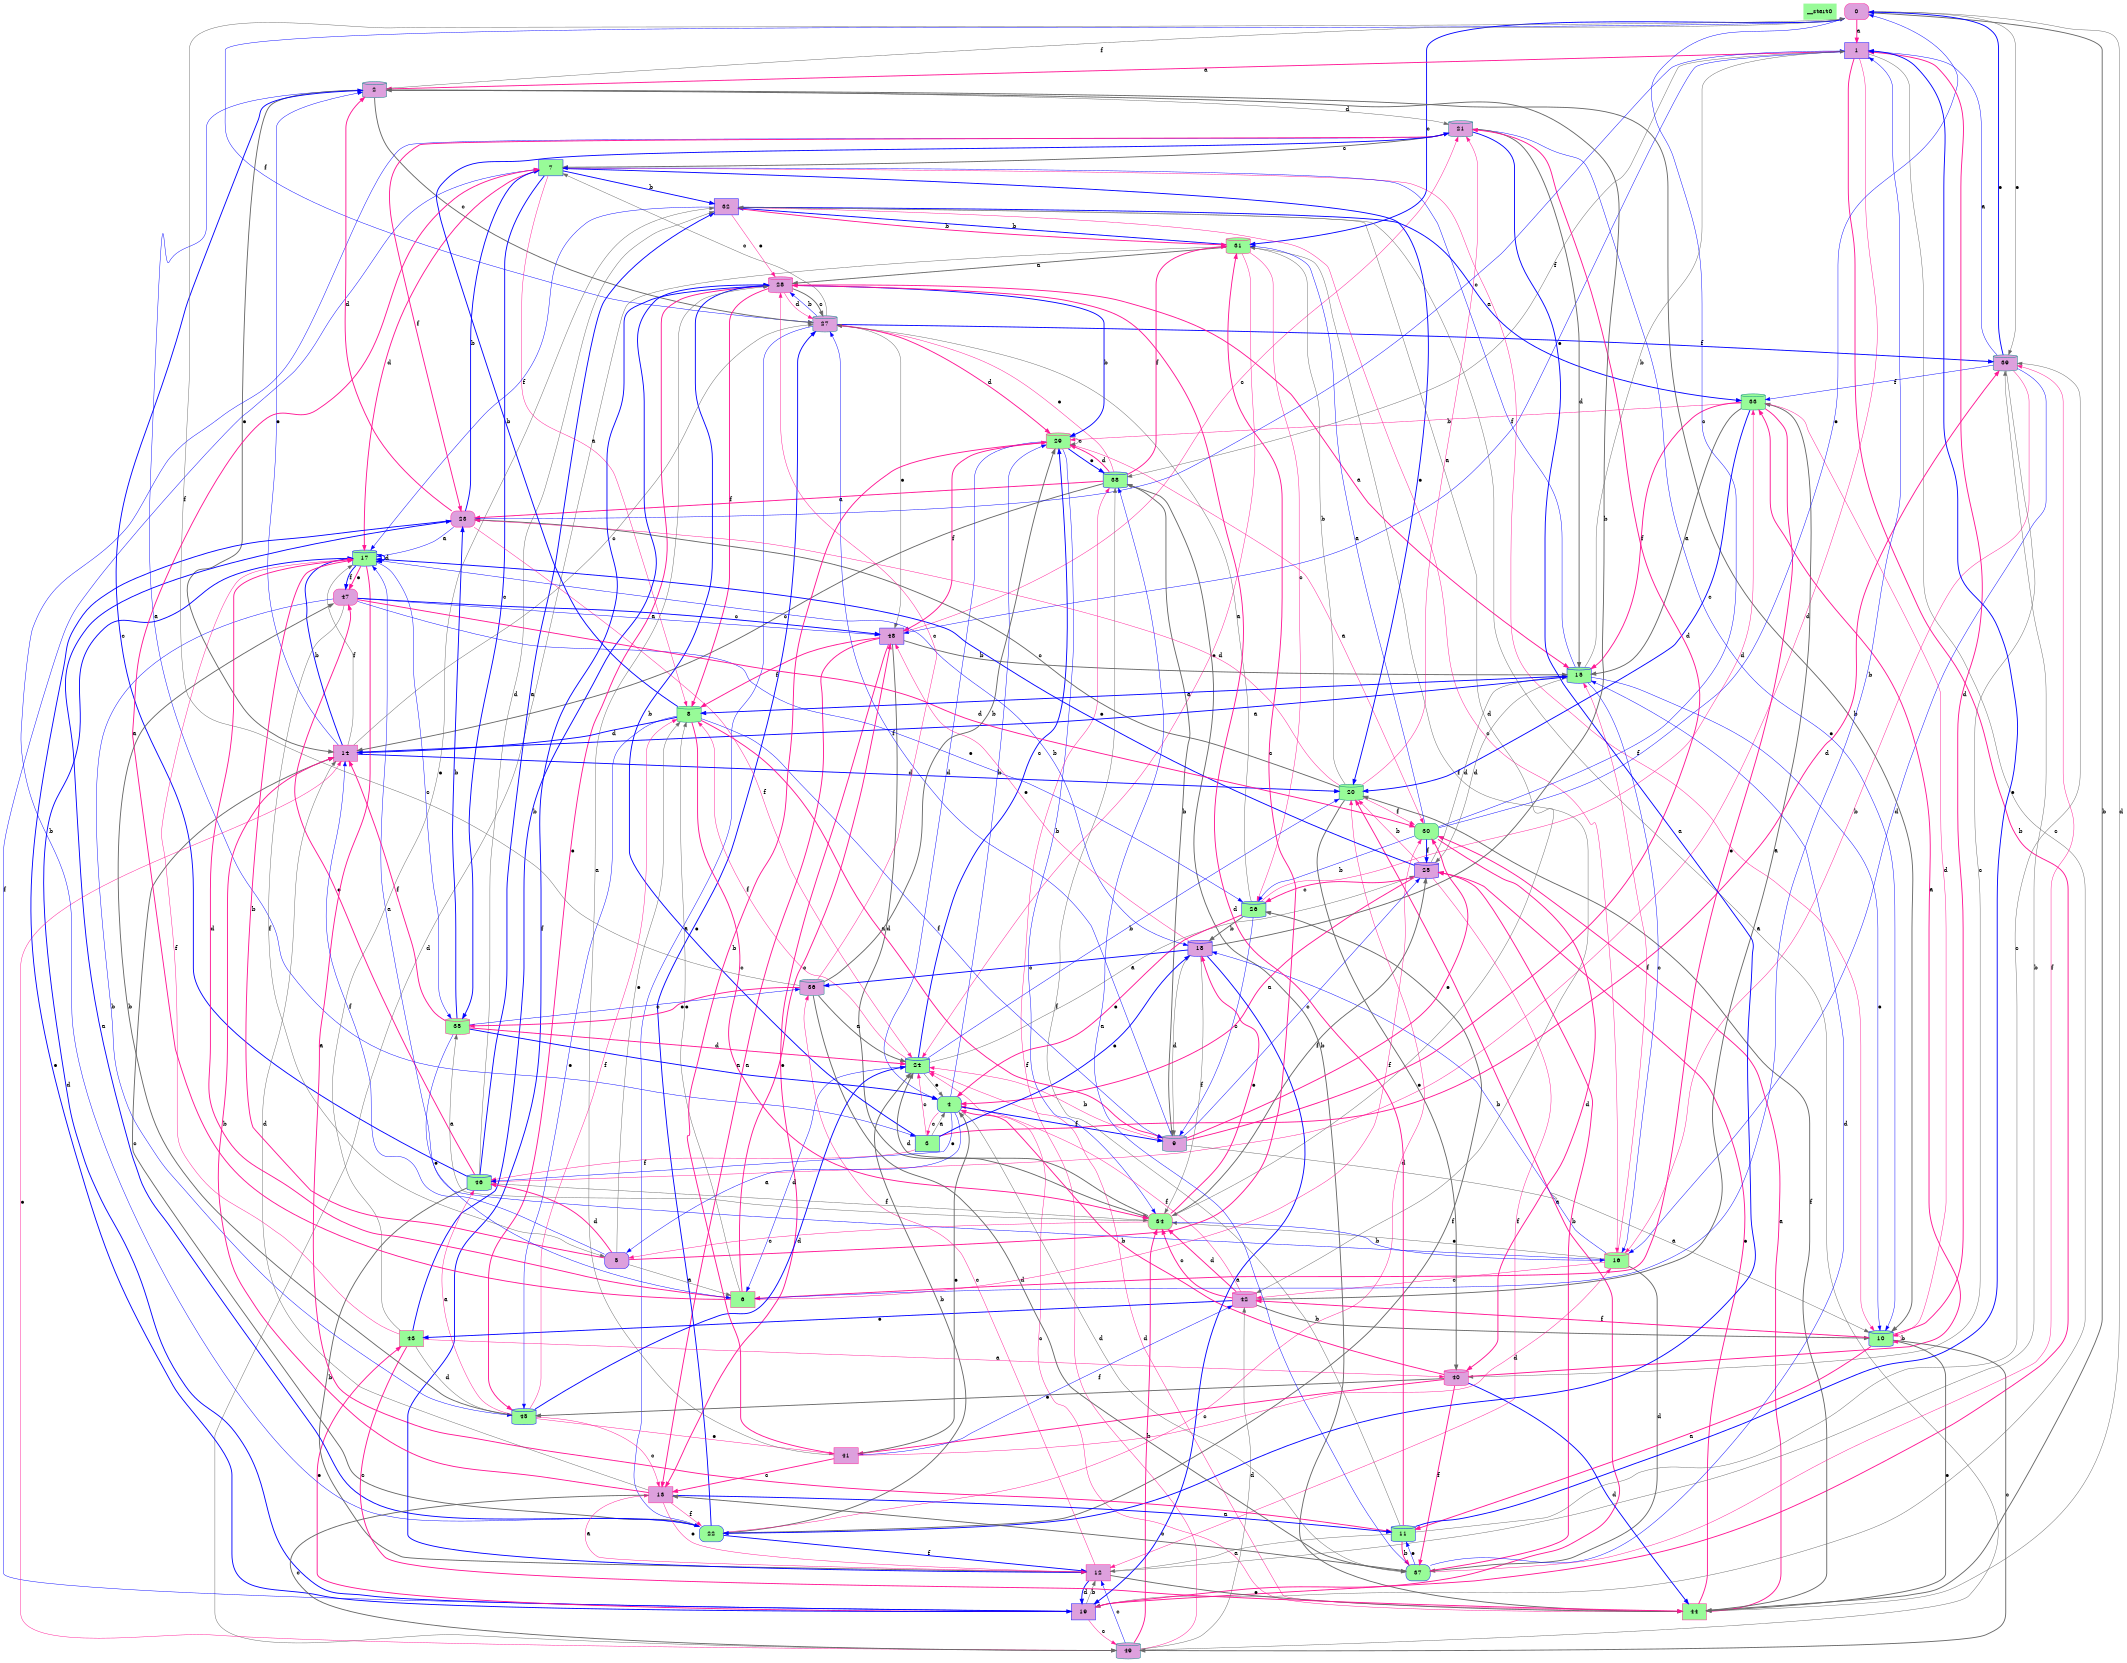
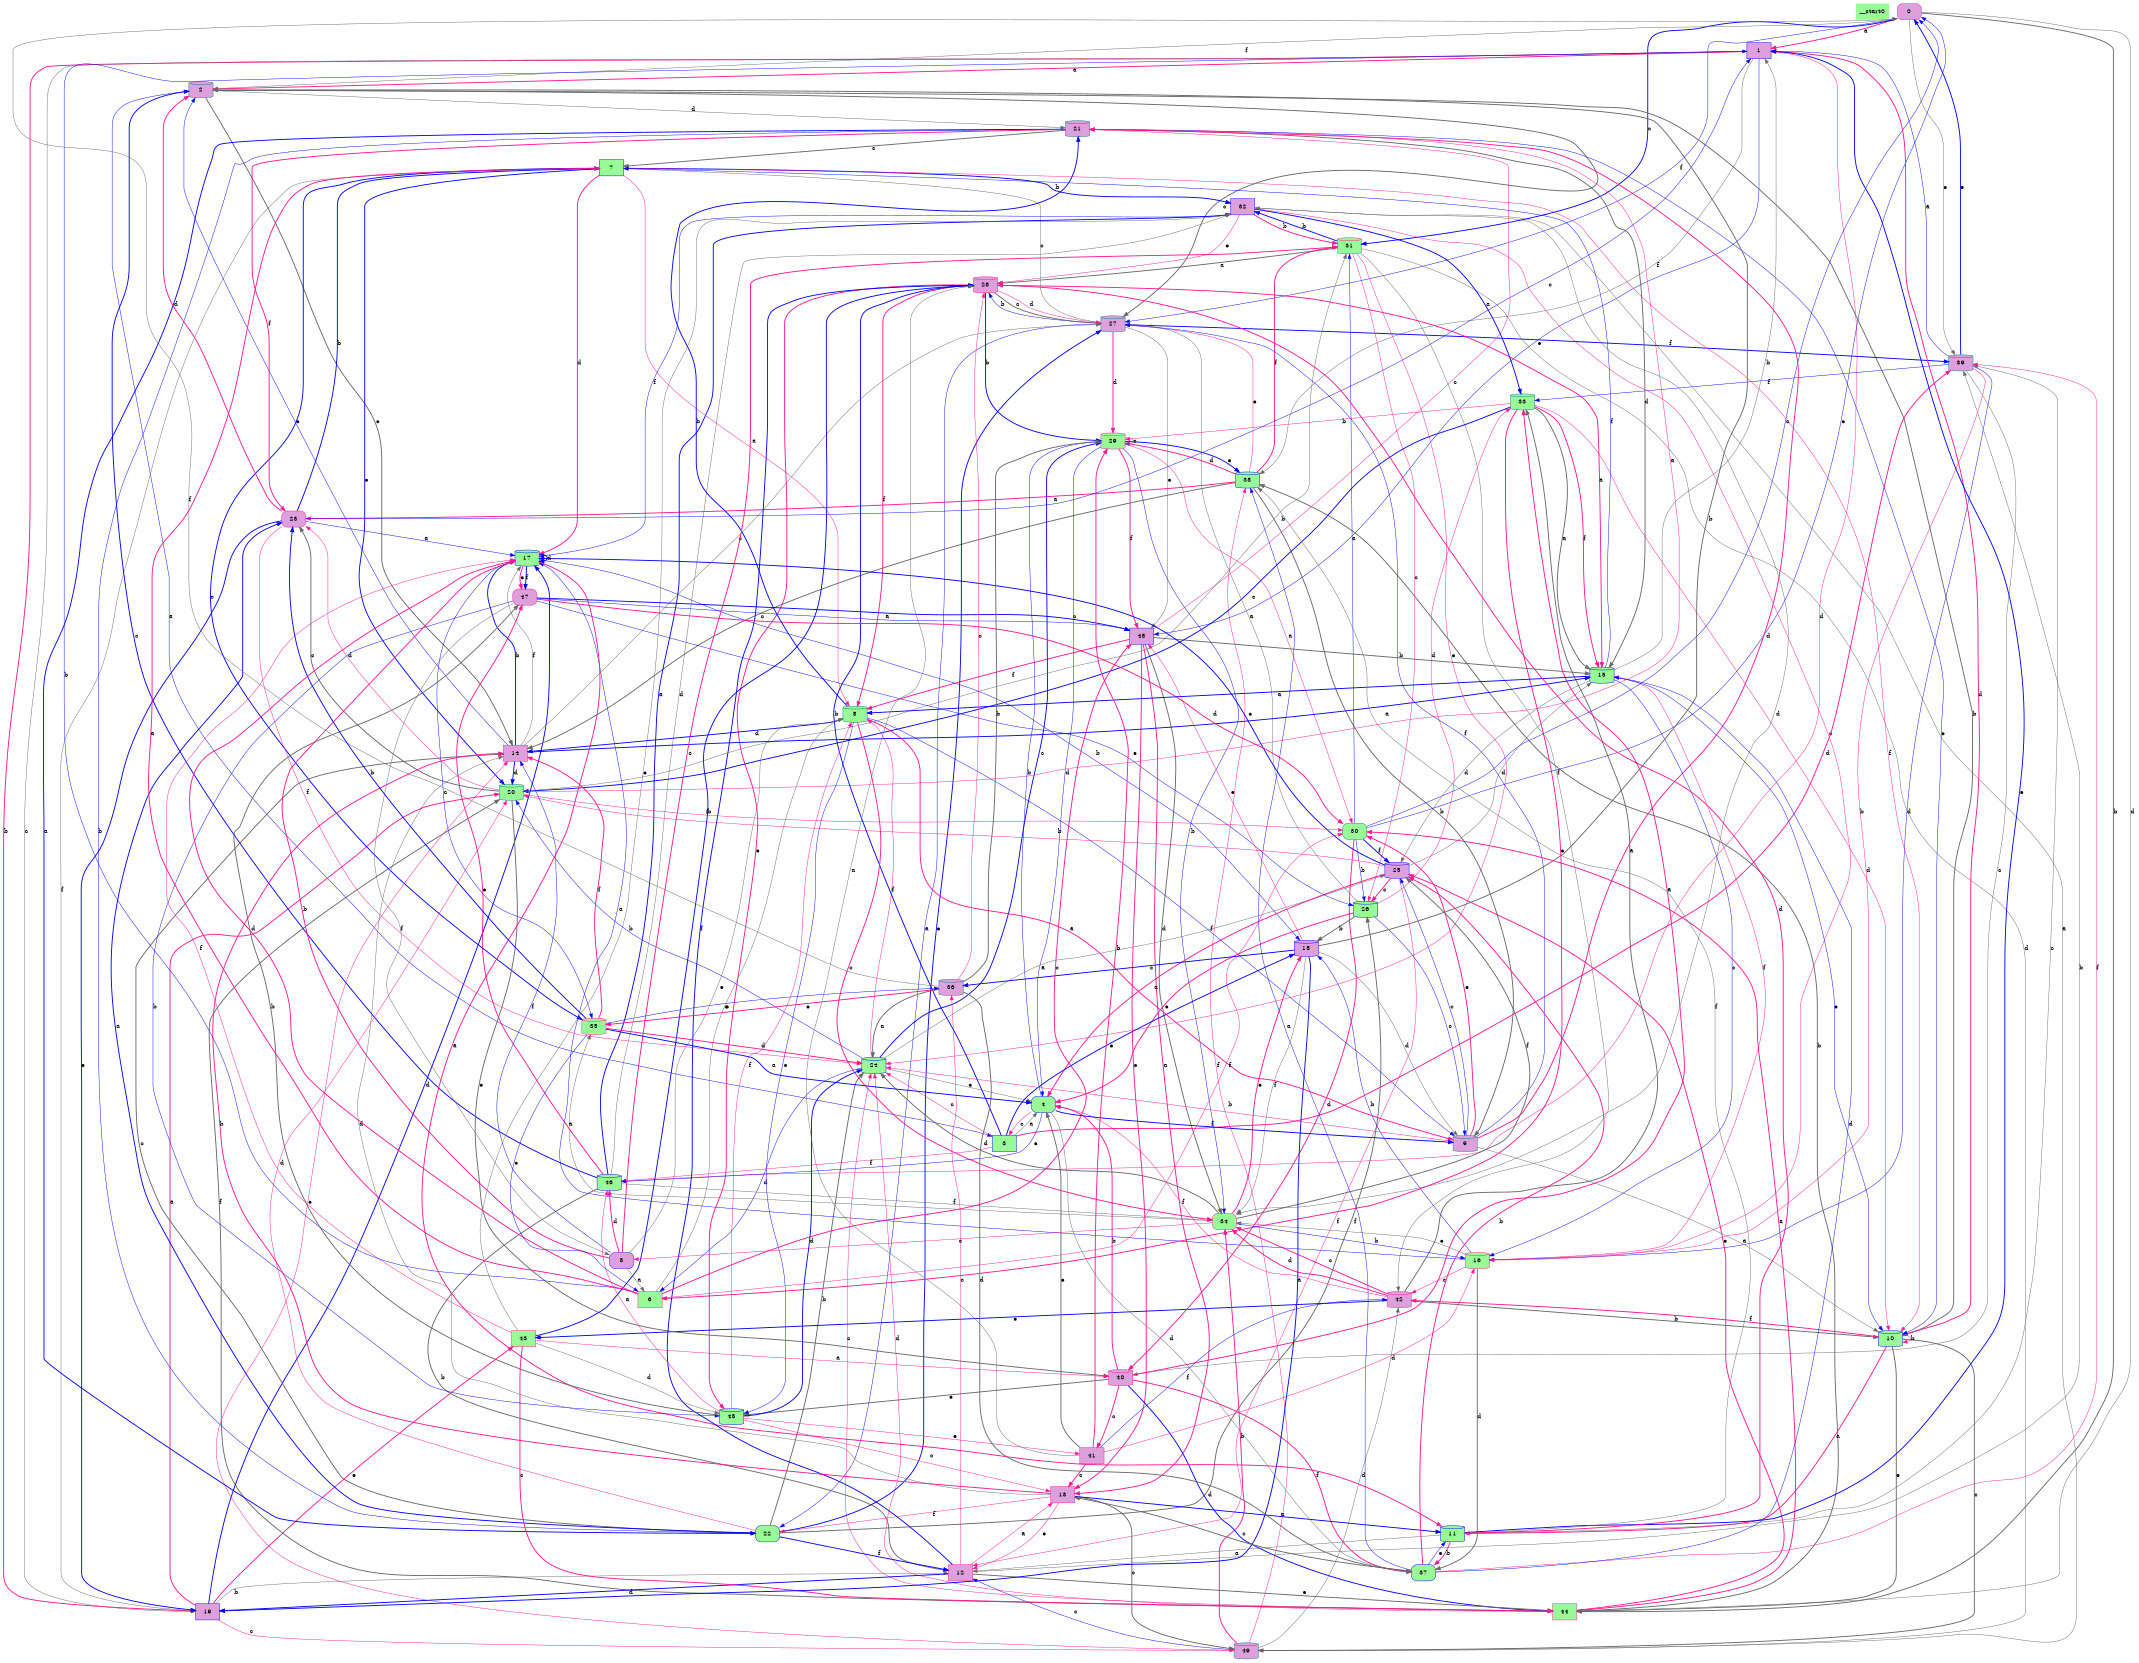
(757, 1177) -> none
(4, 1294) -> (61, 774)
